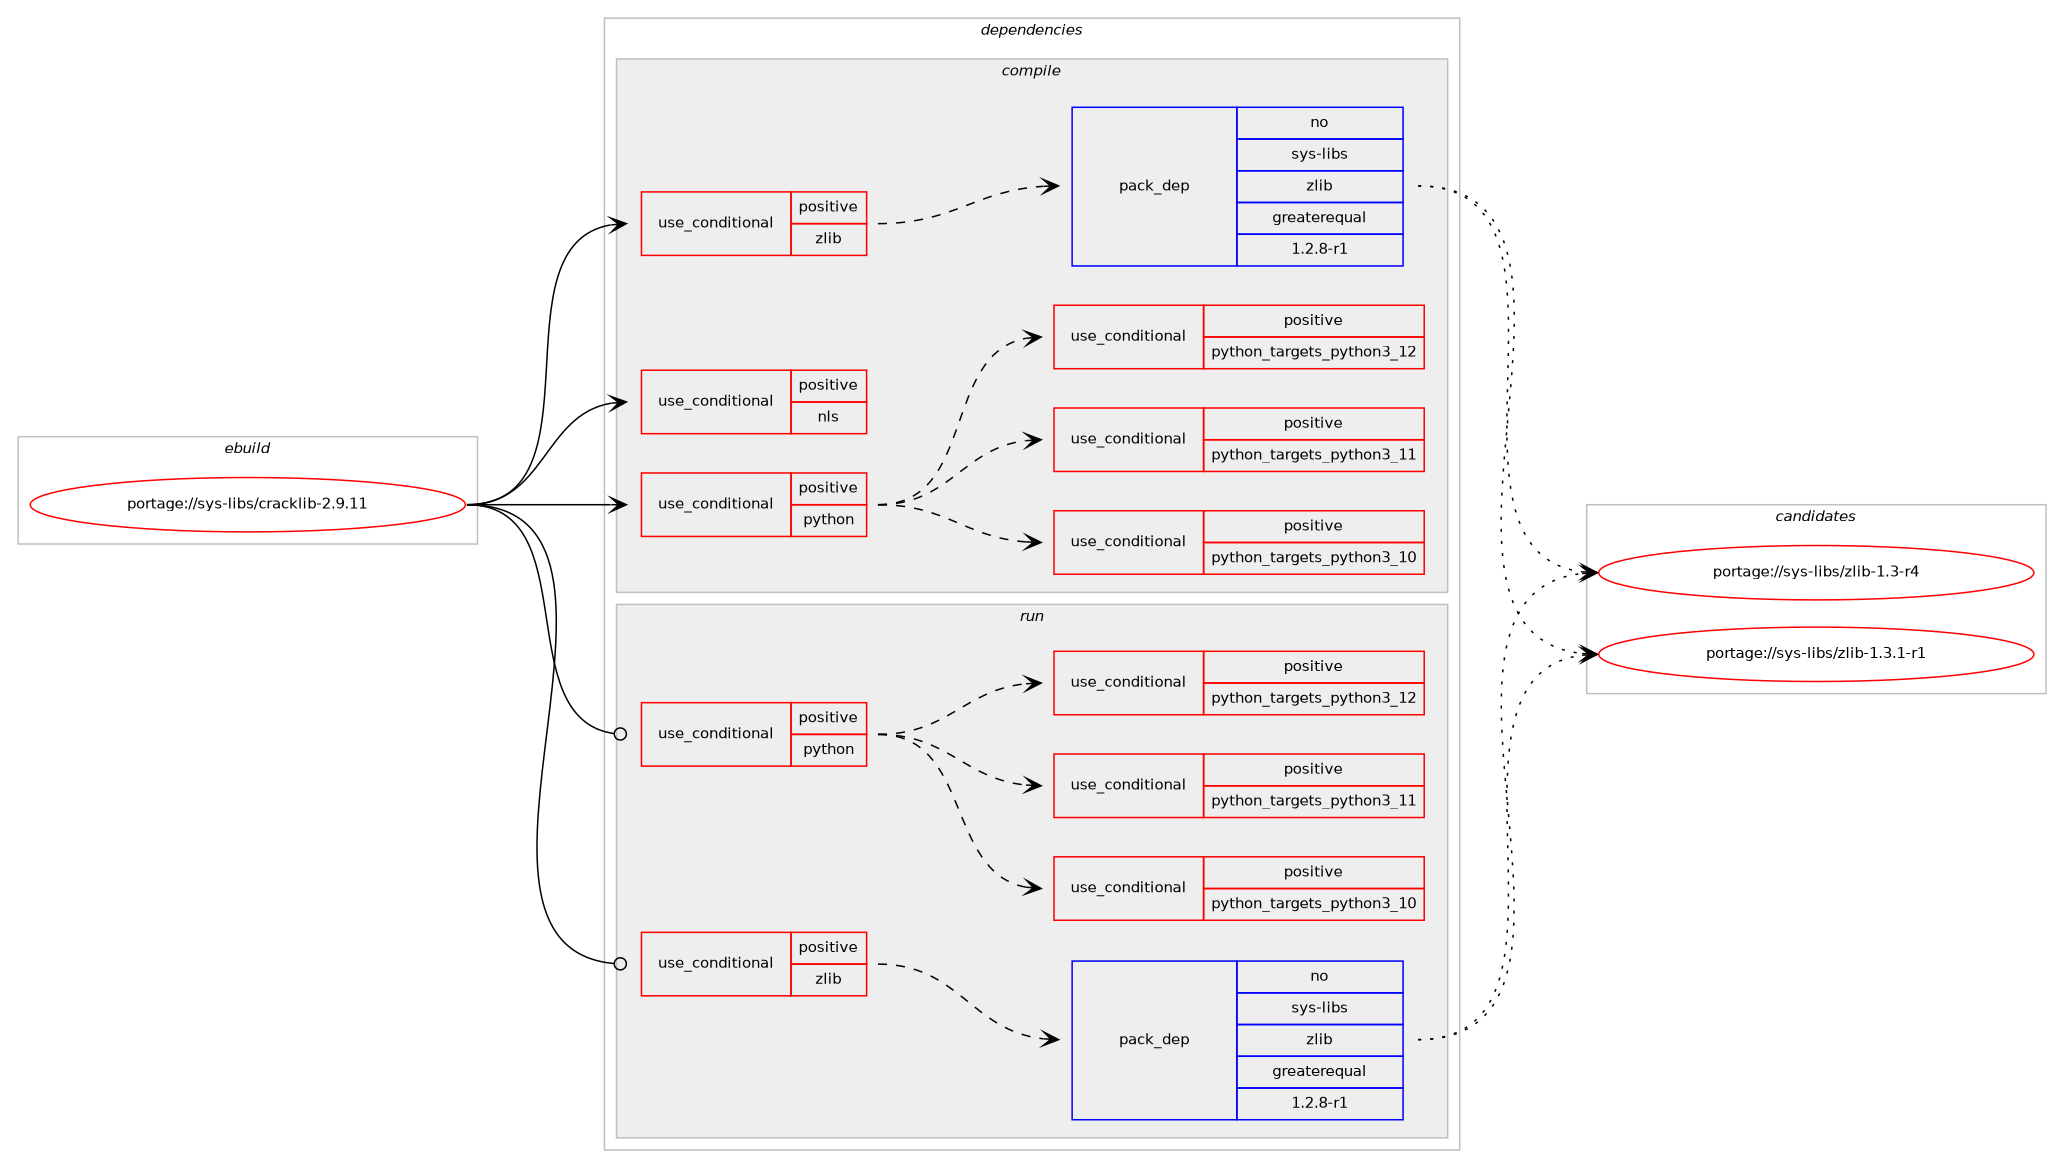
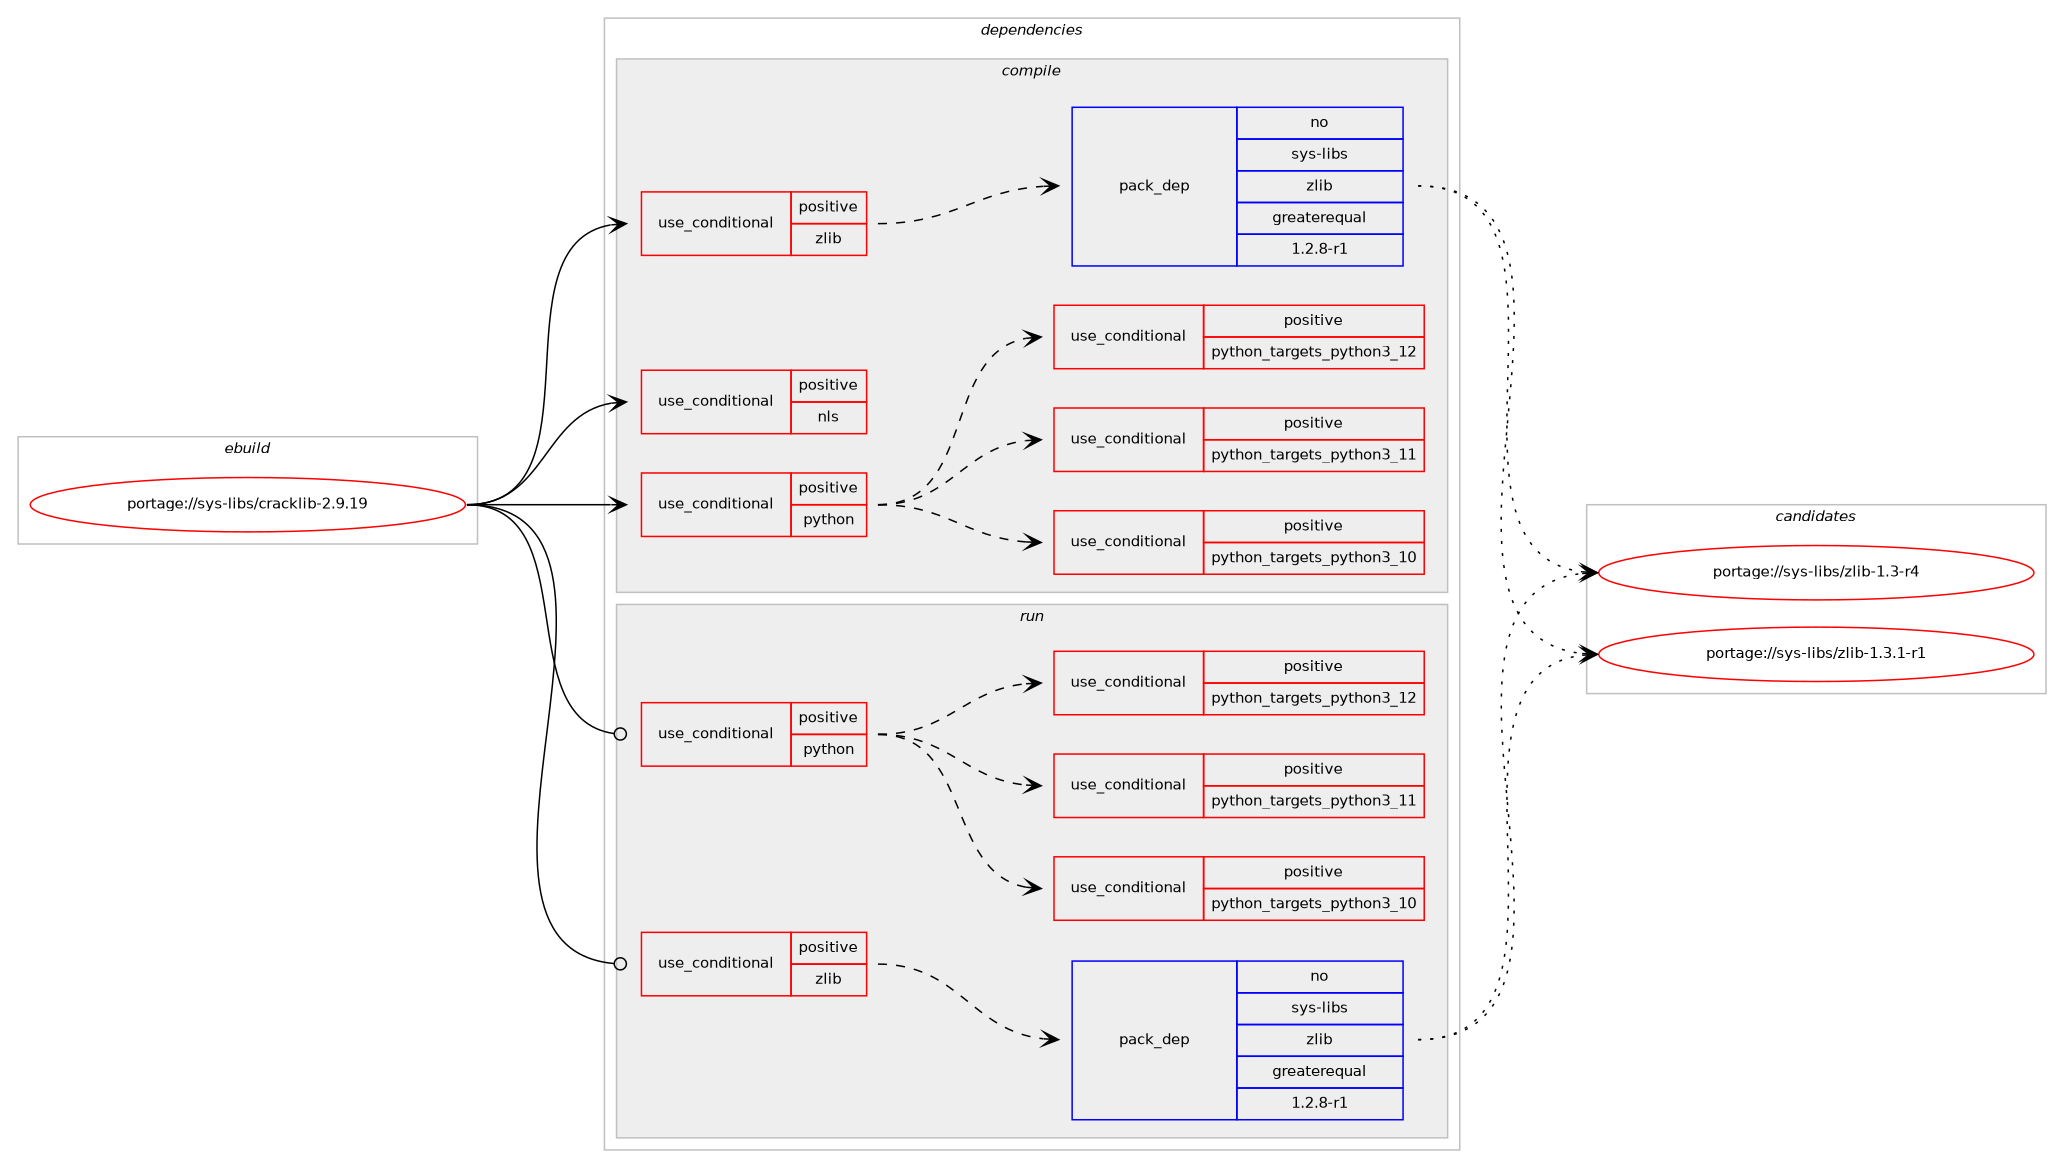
(248, 505) -> (248, 505)
